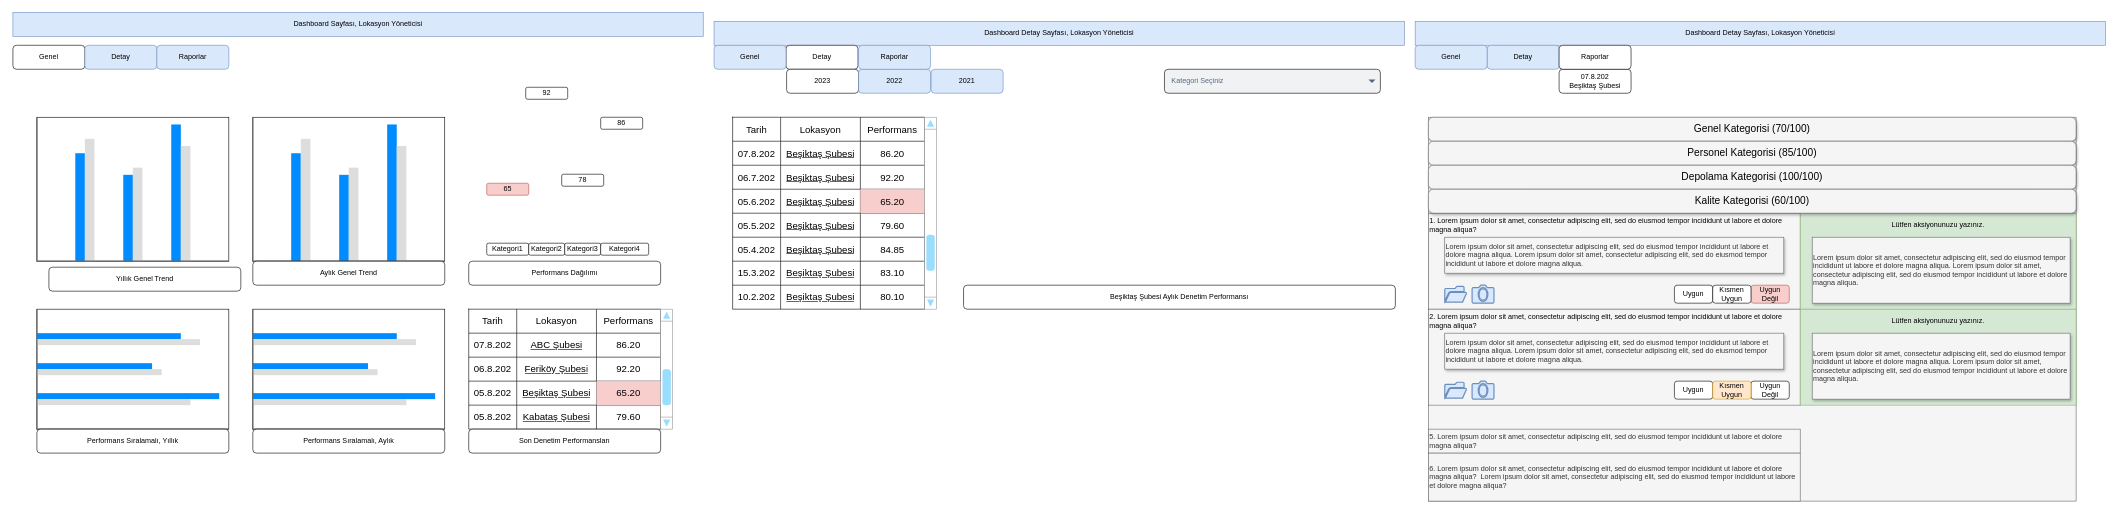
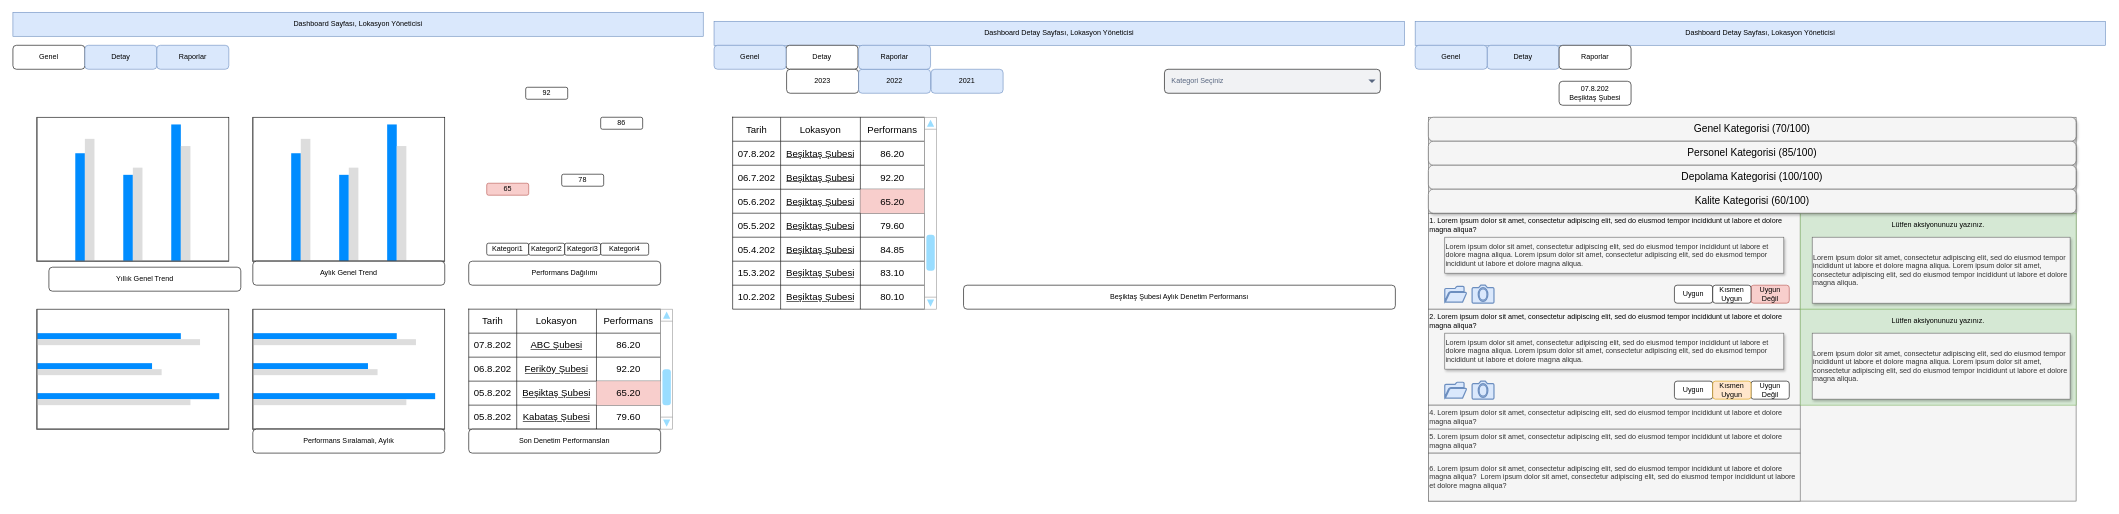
(1595, 81) -> (1595, 93)
none -> (1614, 417)
(132, 441) -> none
(1614, 441) -> (1614, 441)
